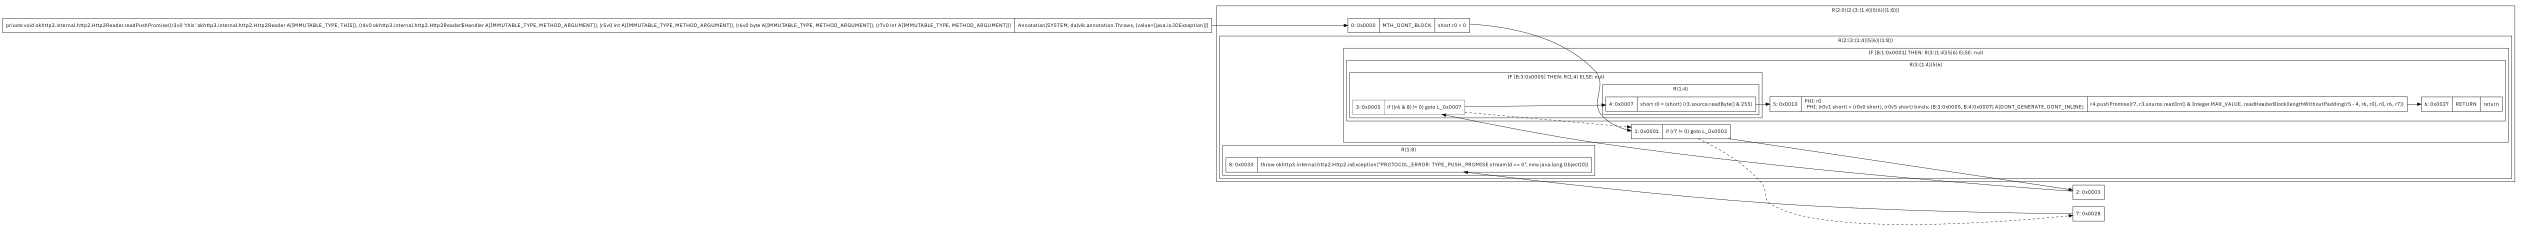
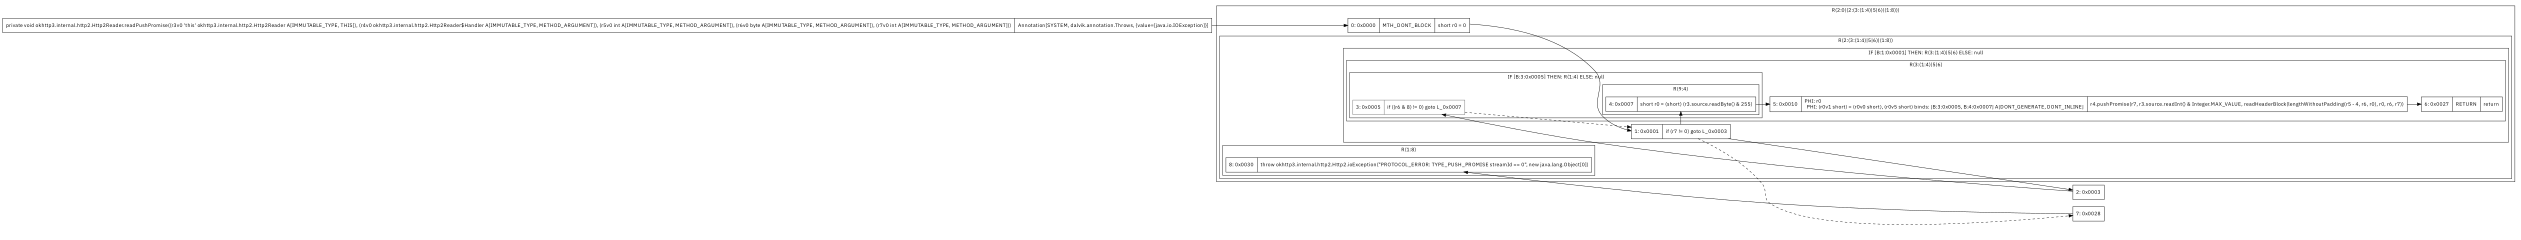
(1681, 89) -> (1681, 89)
(1533, 106) -> (1681, 120)
